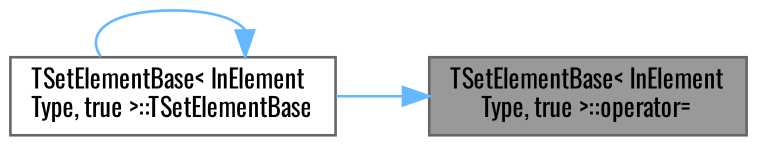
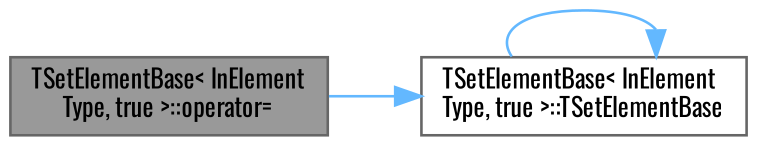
(369, 96) -> (362, 96)
